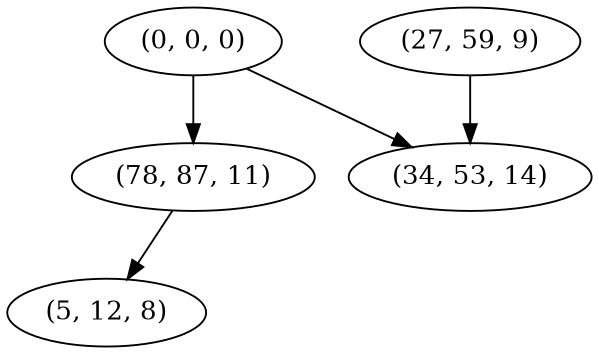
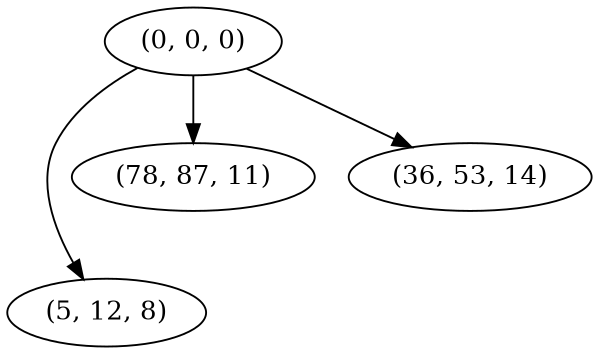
(470, 41) -> none
(470, 177) -> (470, 177)
(155, 237) -> (53, 149)
